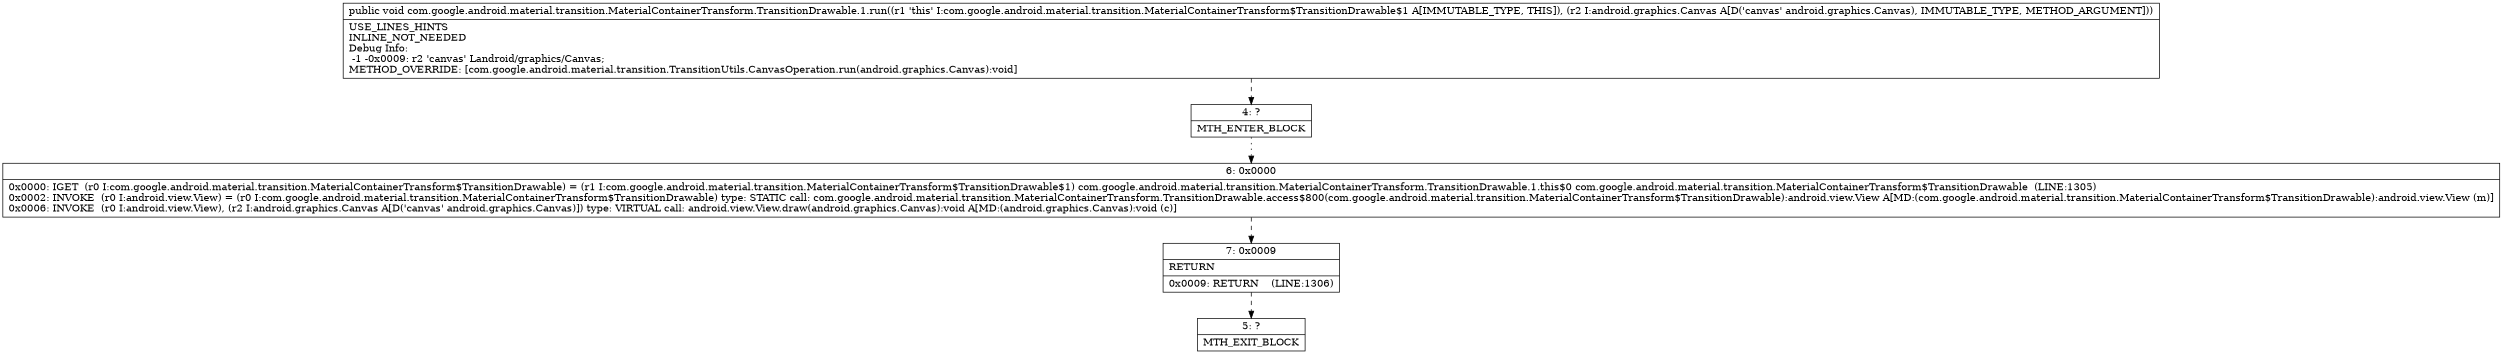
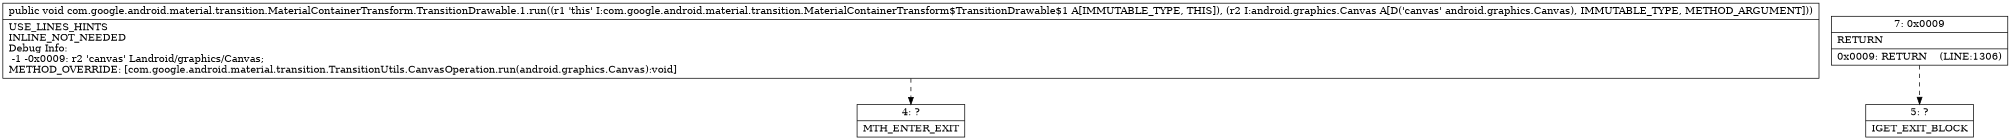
(1251, 129) -> (911, 129)
(1251, 190) -> none
(1251, 342) -> (1920, 129)
